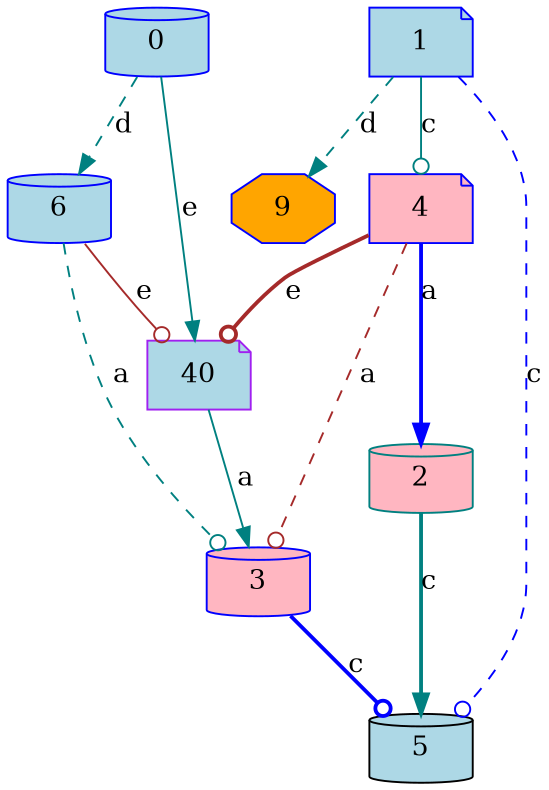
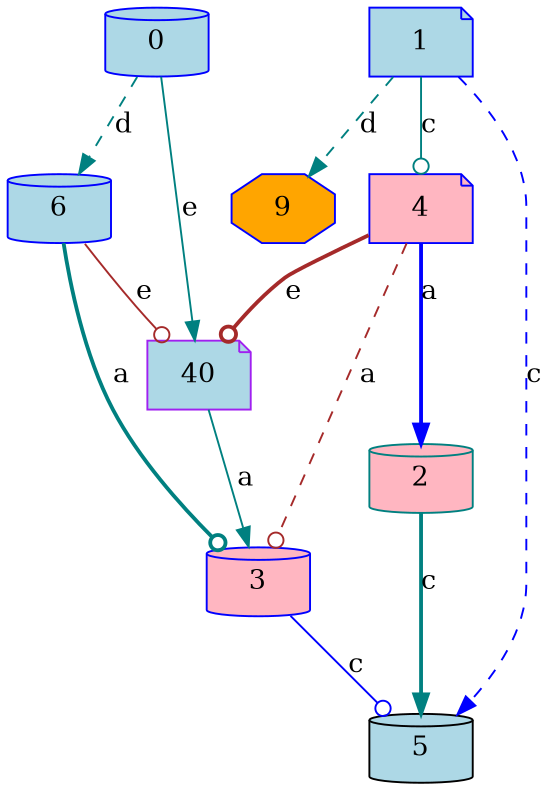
(526, 388) -> (526, 388)
(110, 404) -> (110, 404)
(334, 659) -> (334, 659)
